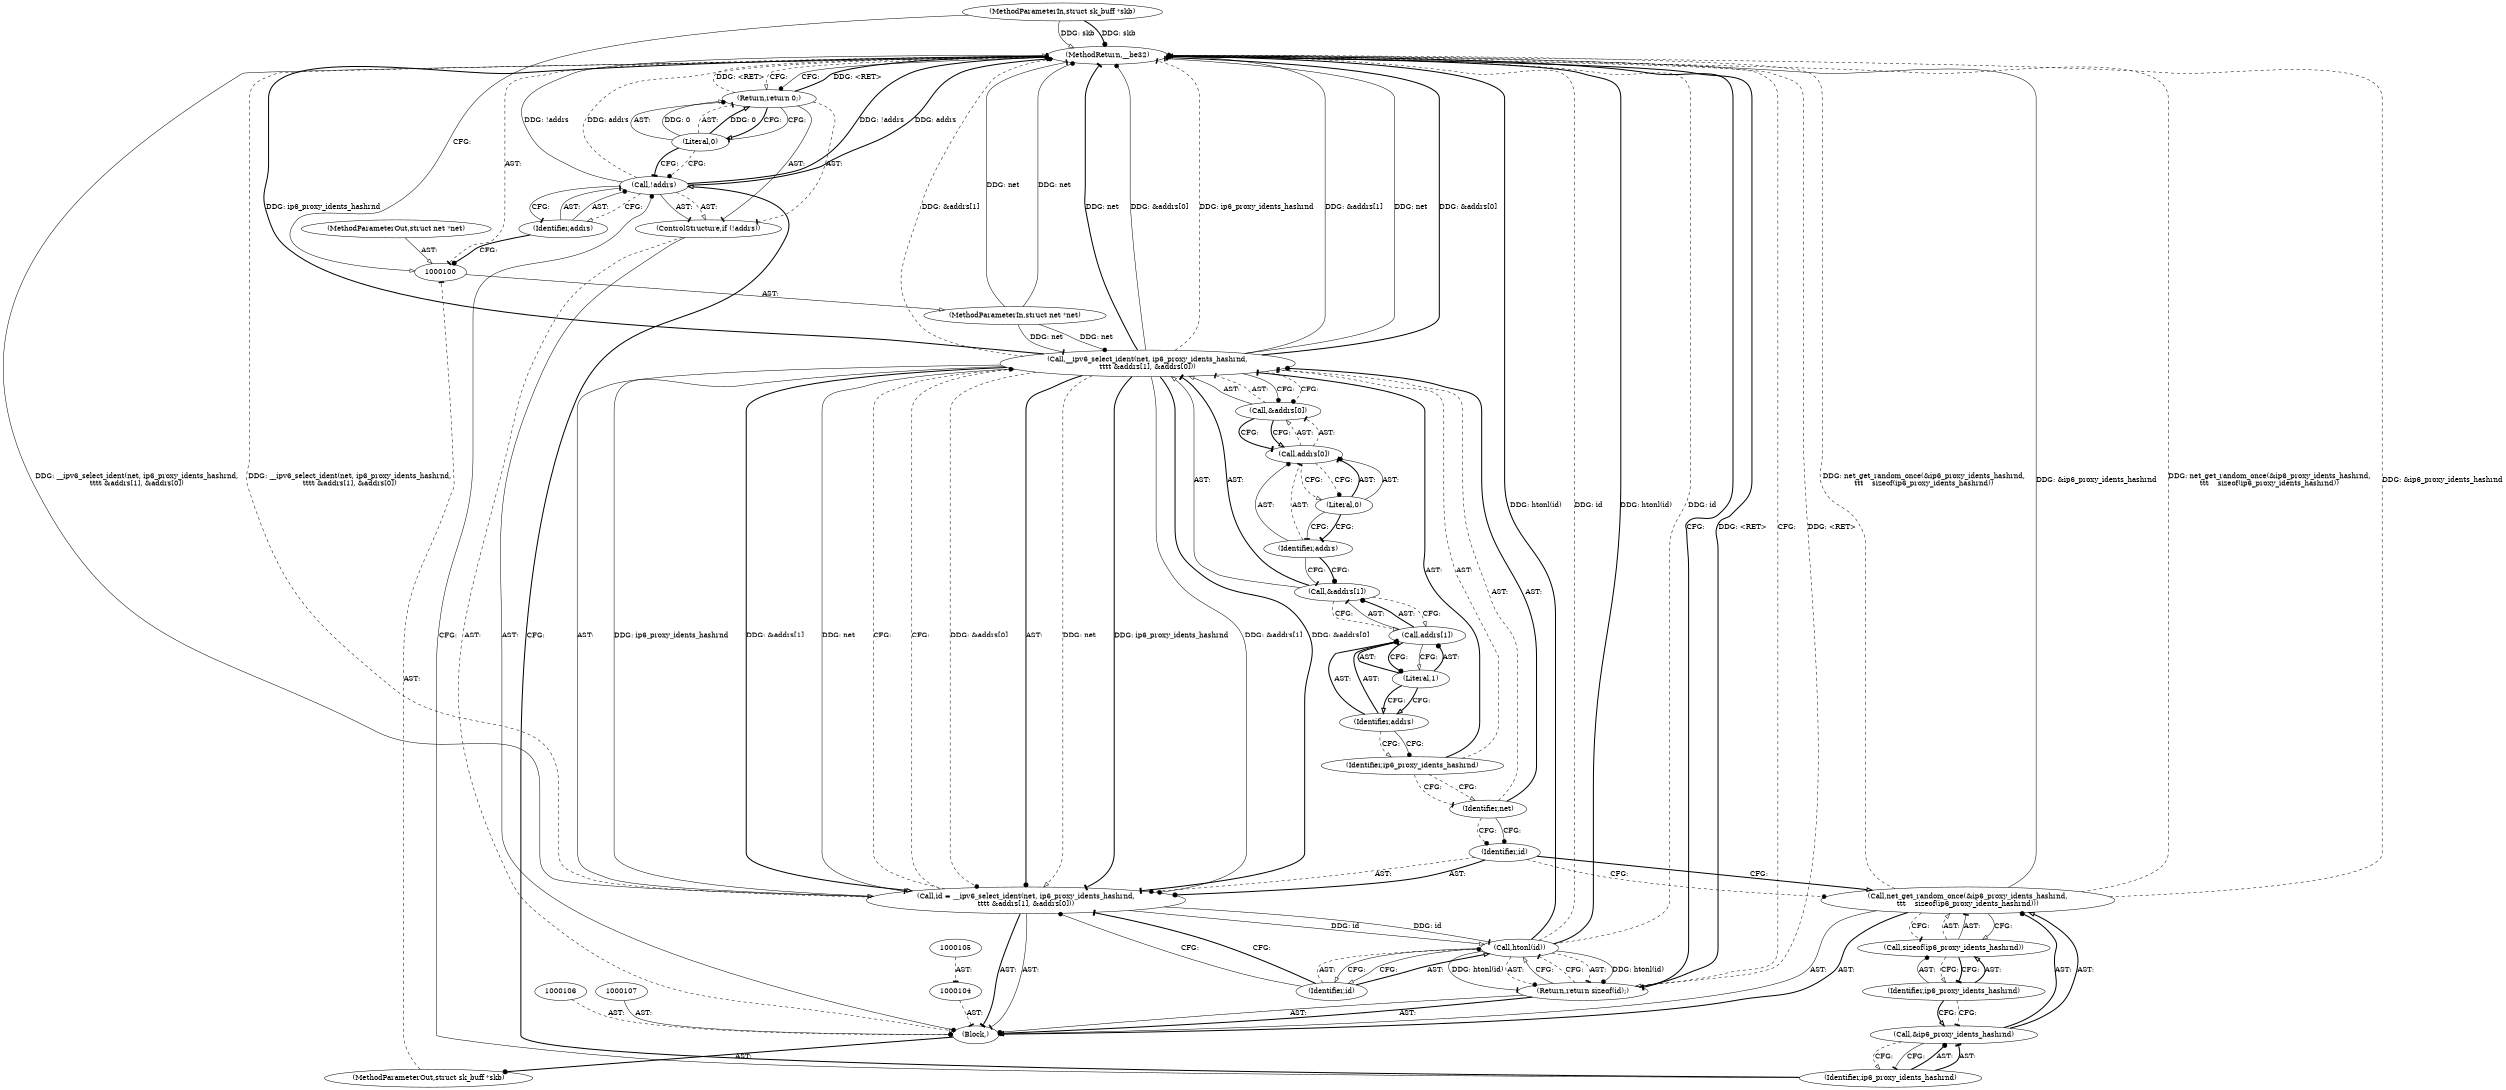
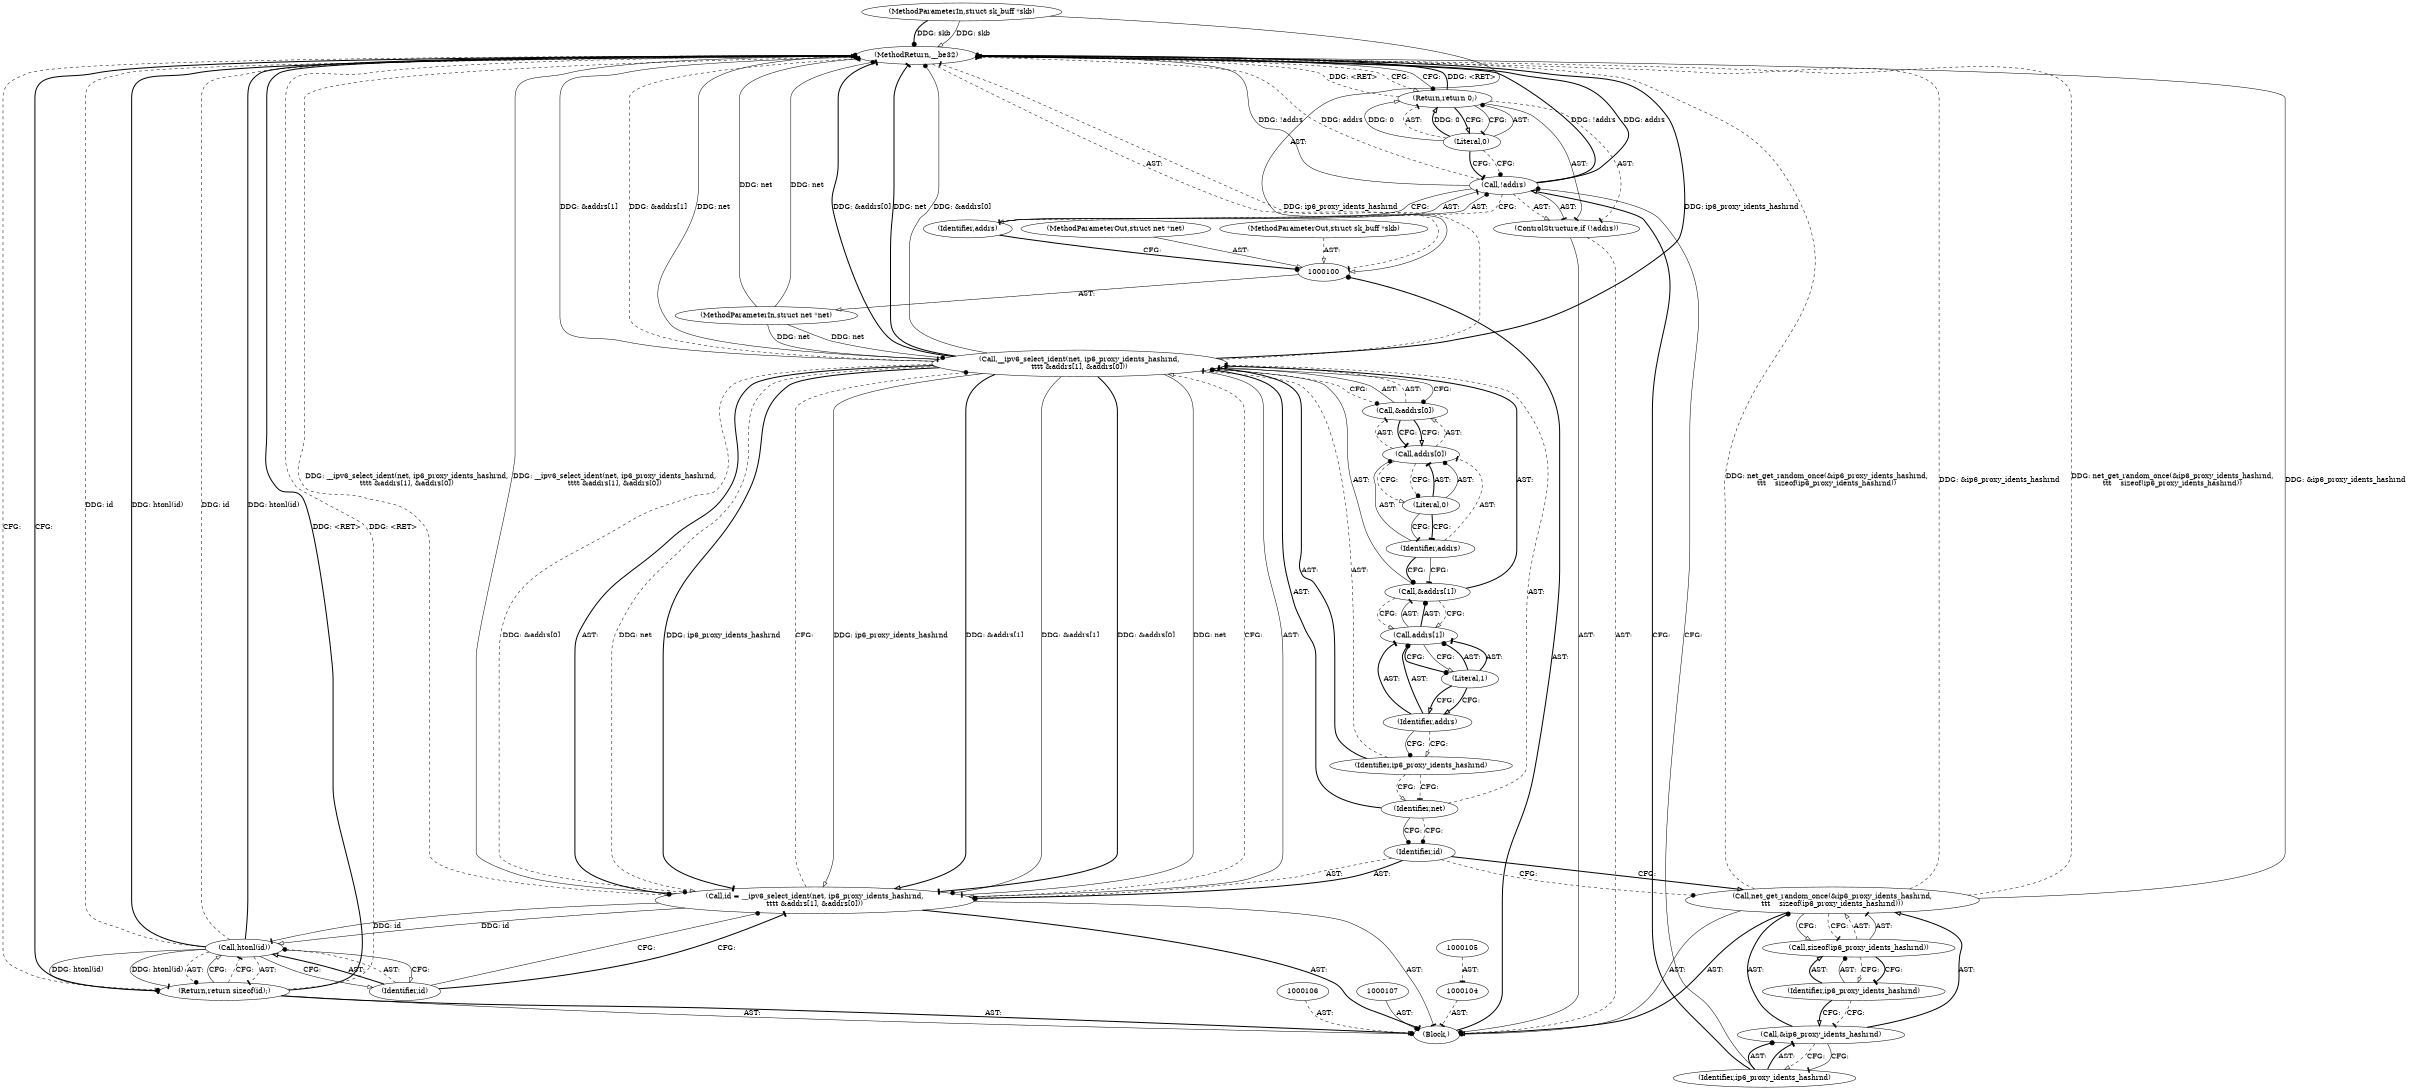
(463, 142) -> (1300, 142)
(404, 674) -> (1324, 248)
(730, 1054) -> (1557, 608)
